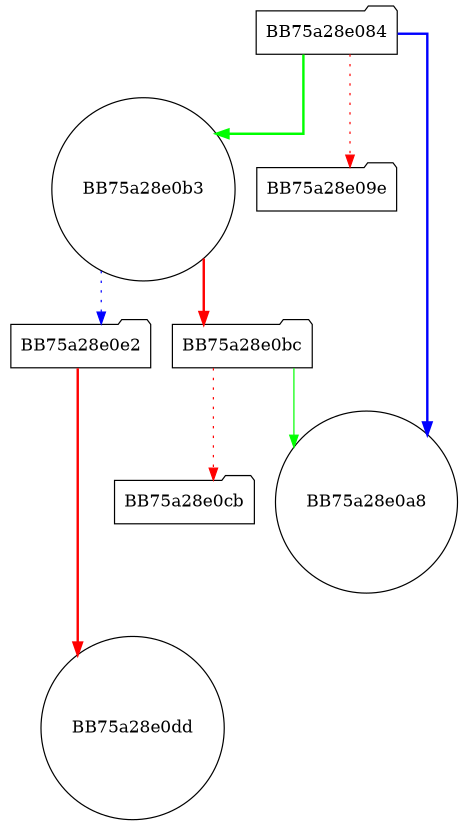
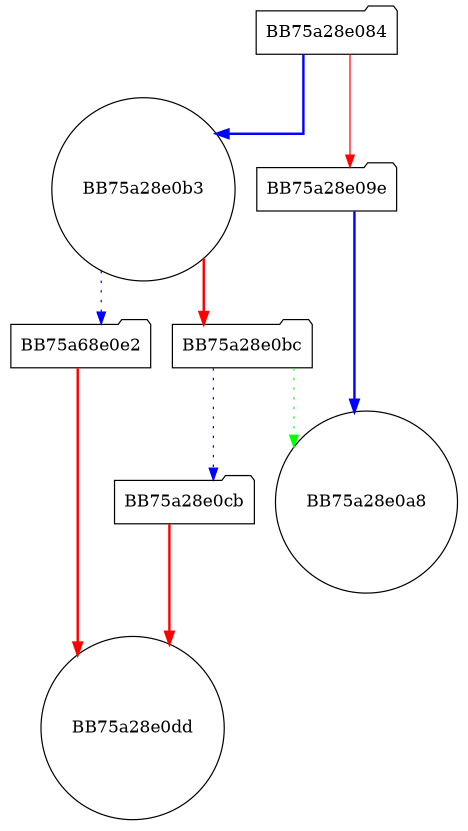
(350, 105) -> (350, 105)
(303, 132) -> (303, 132)
(427, 213) -> (354, 306)
(81, 346) -> (81, 346)
(294, 402) -> (294, 402)
(213, 418) -> (213, 418)
none -> (169, 578)
